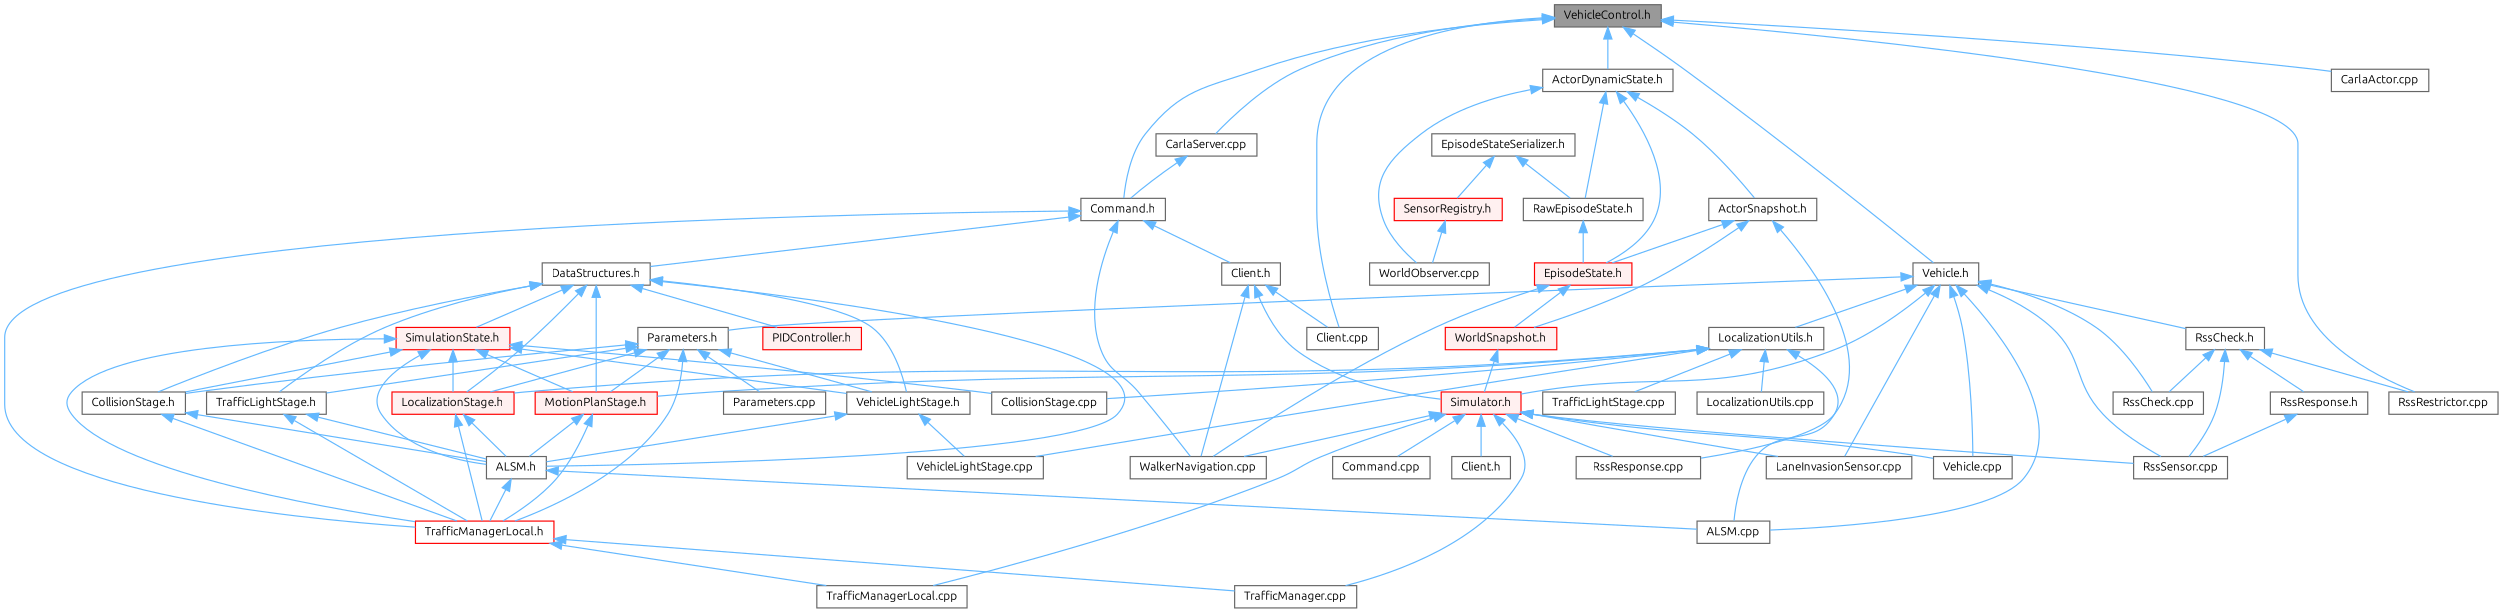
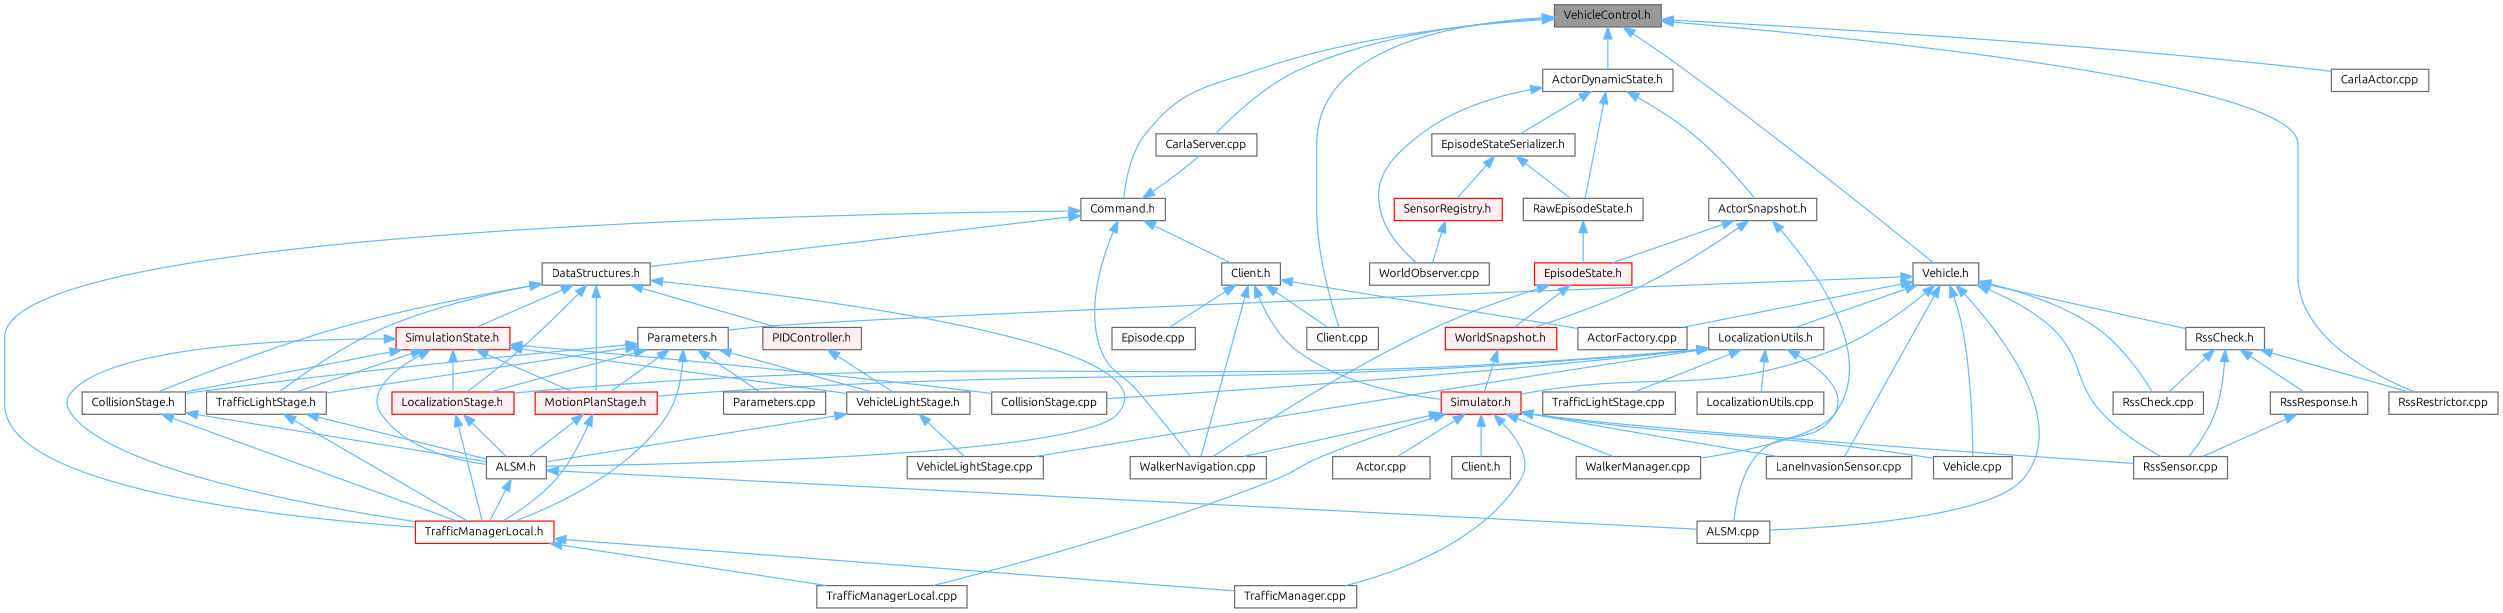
(1154, 180) -> (1176, 174)
(1660, 189) -> (1551, 116)
(841, 313) -> (851, 365)
(812, 339) -> (812, 339)
none -> (1154, 339)
none -> (1632, 339)
none -> (354, 373)
(1381, 468) -> (1381, 468)
(1638, 468) -> (1638, 468)
